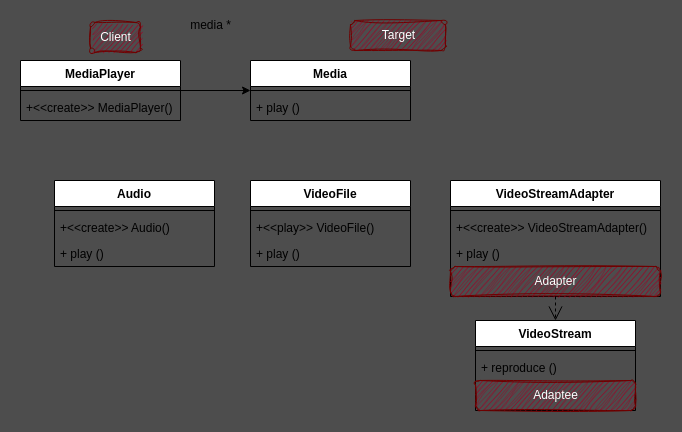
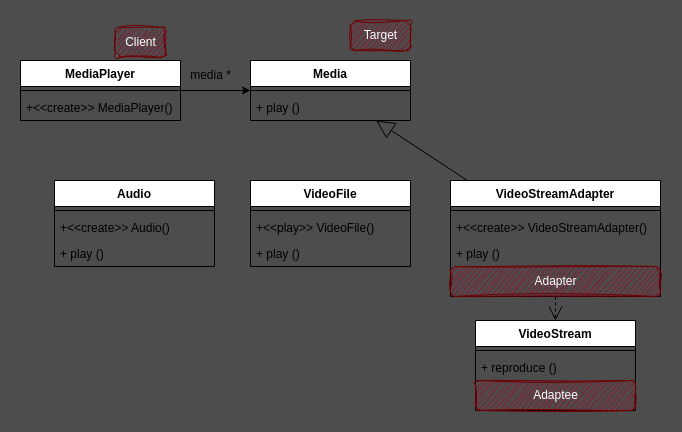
(211, 26) -> (211, 76)
(398, 36) -> (381, 36)
(116, 38) -> (141, 43)
none -> (430, 156)
